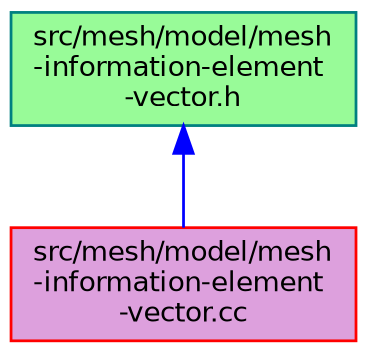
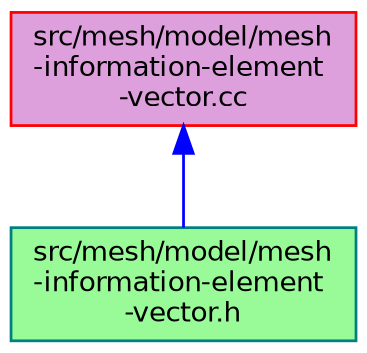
(184, 191) -> (184, 191)
